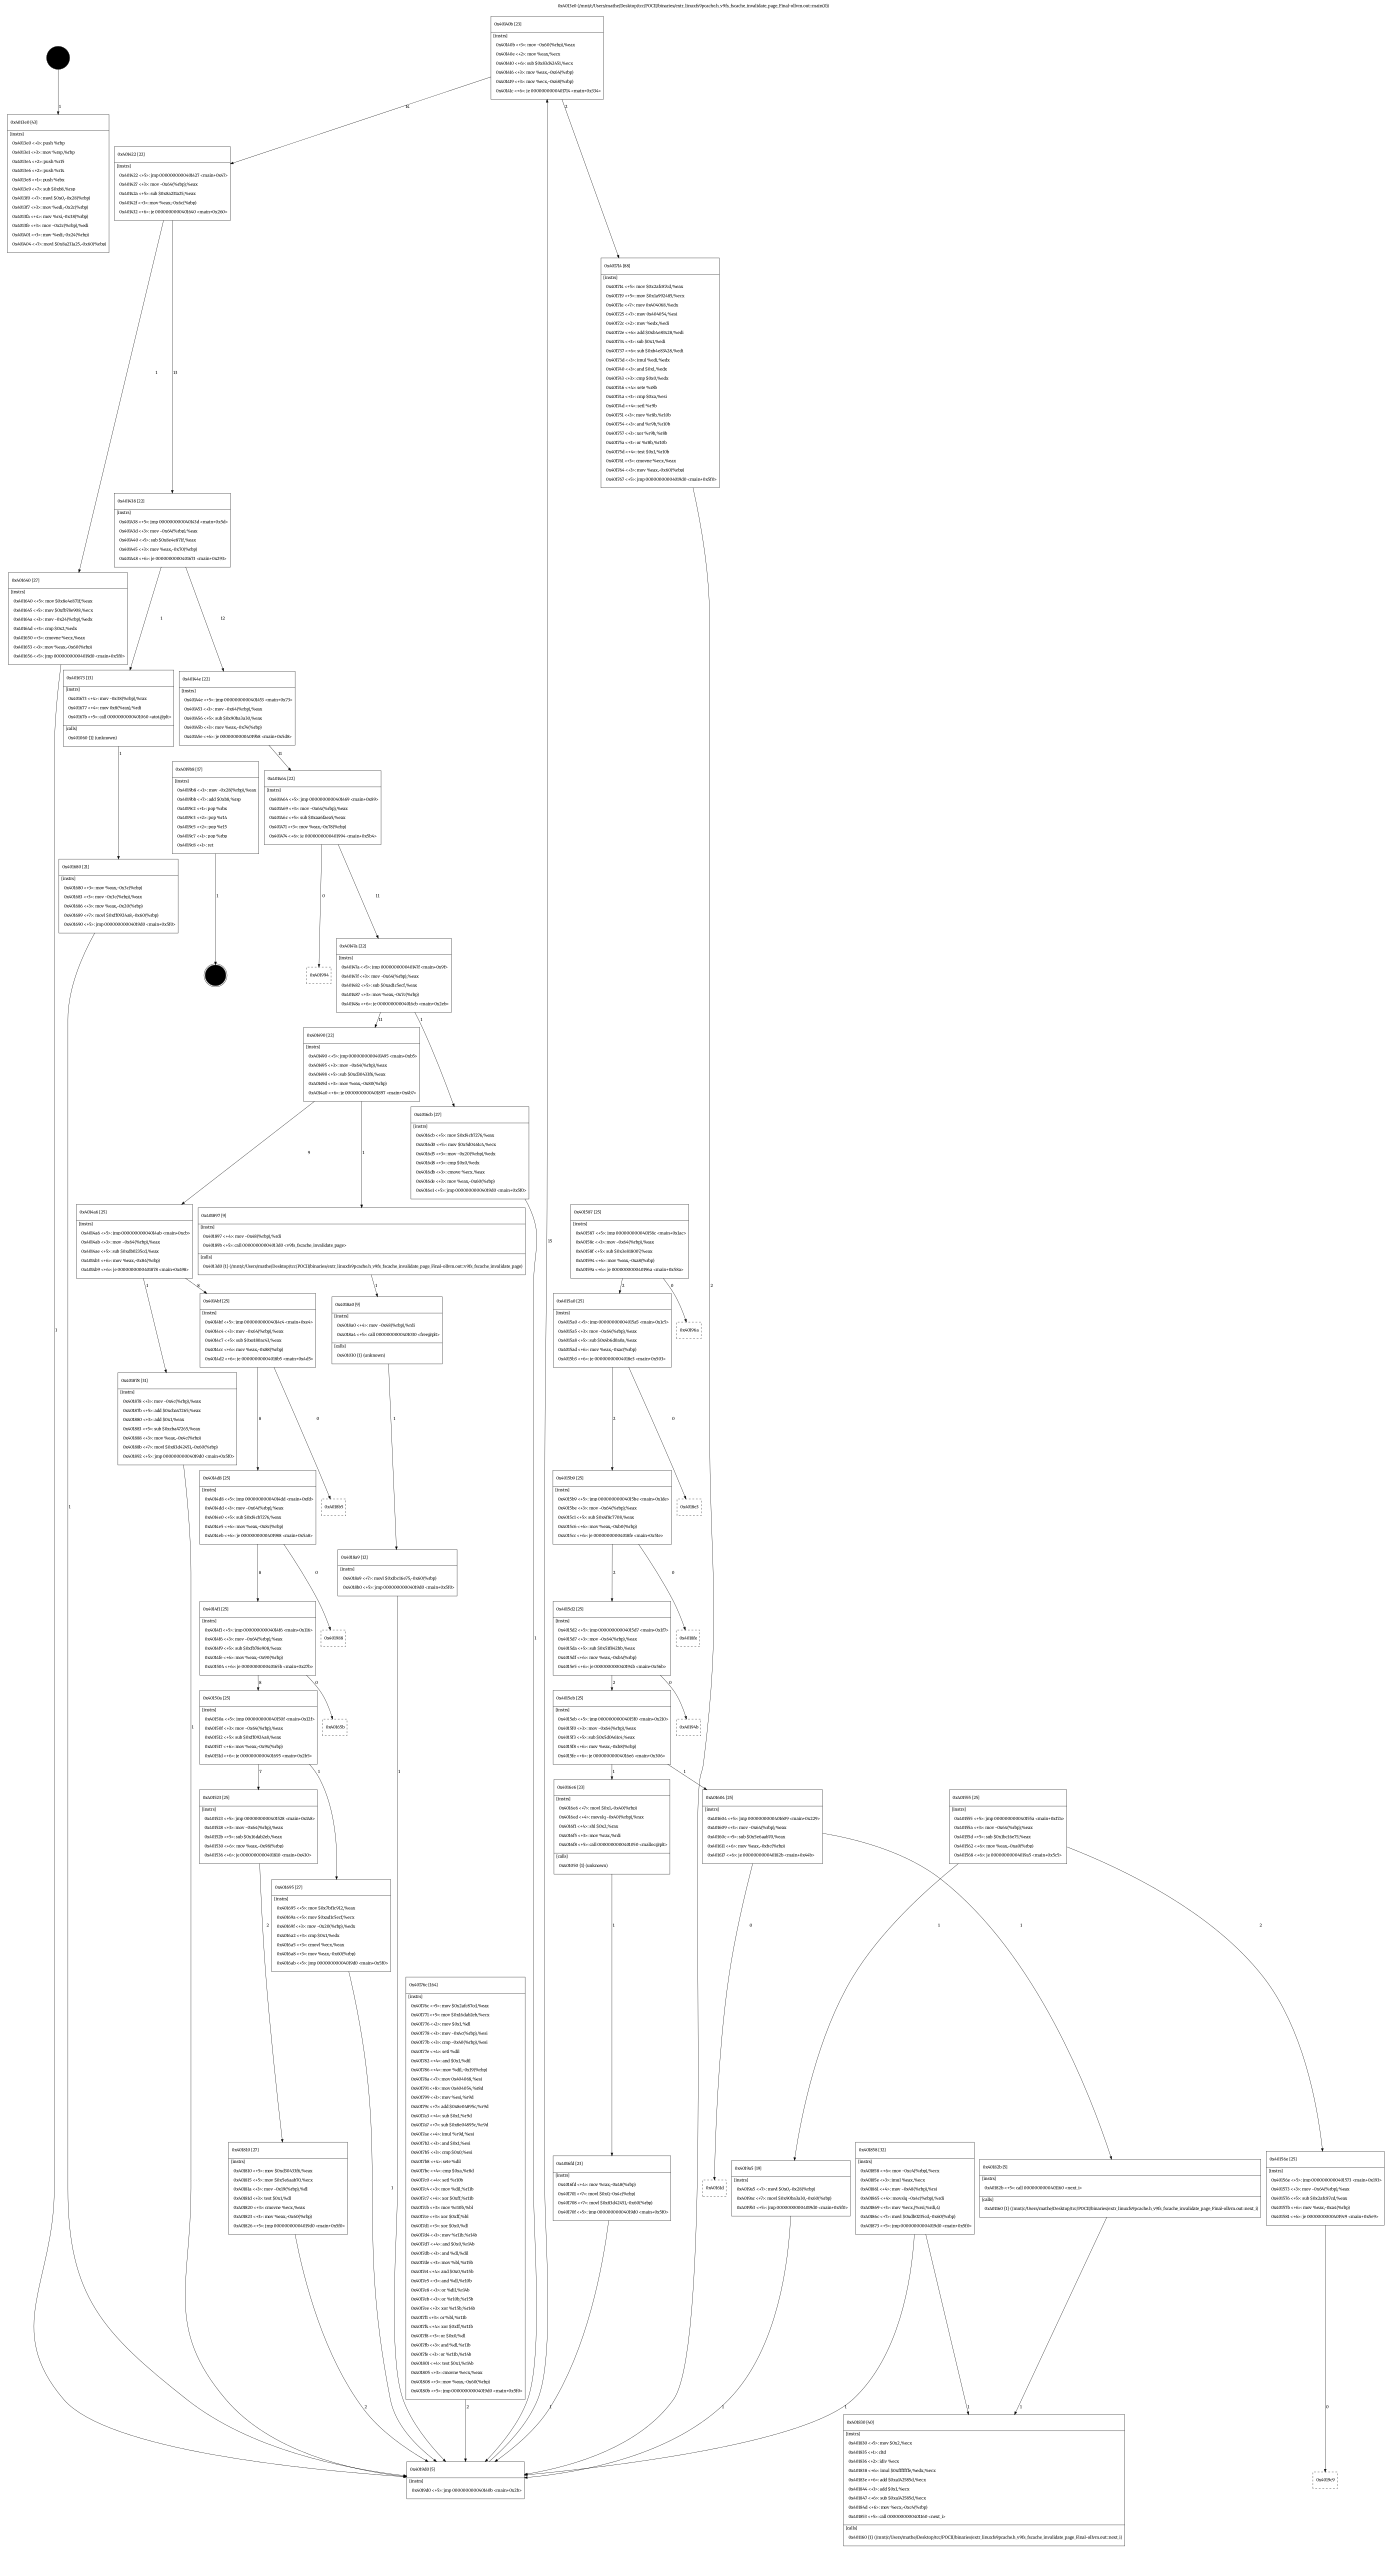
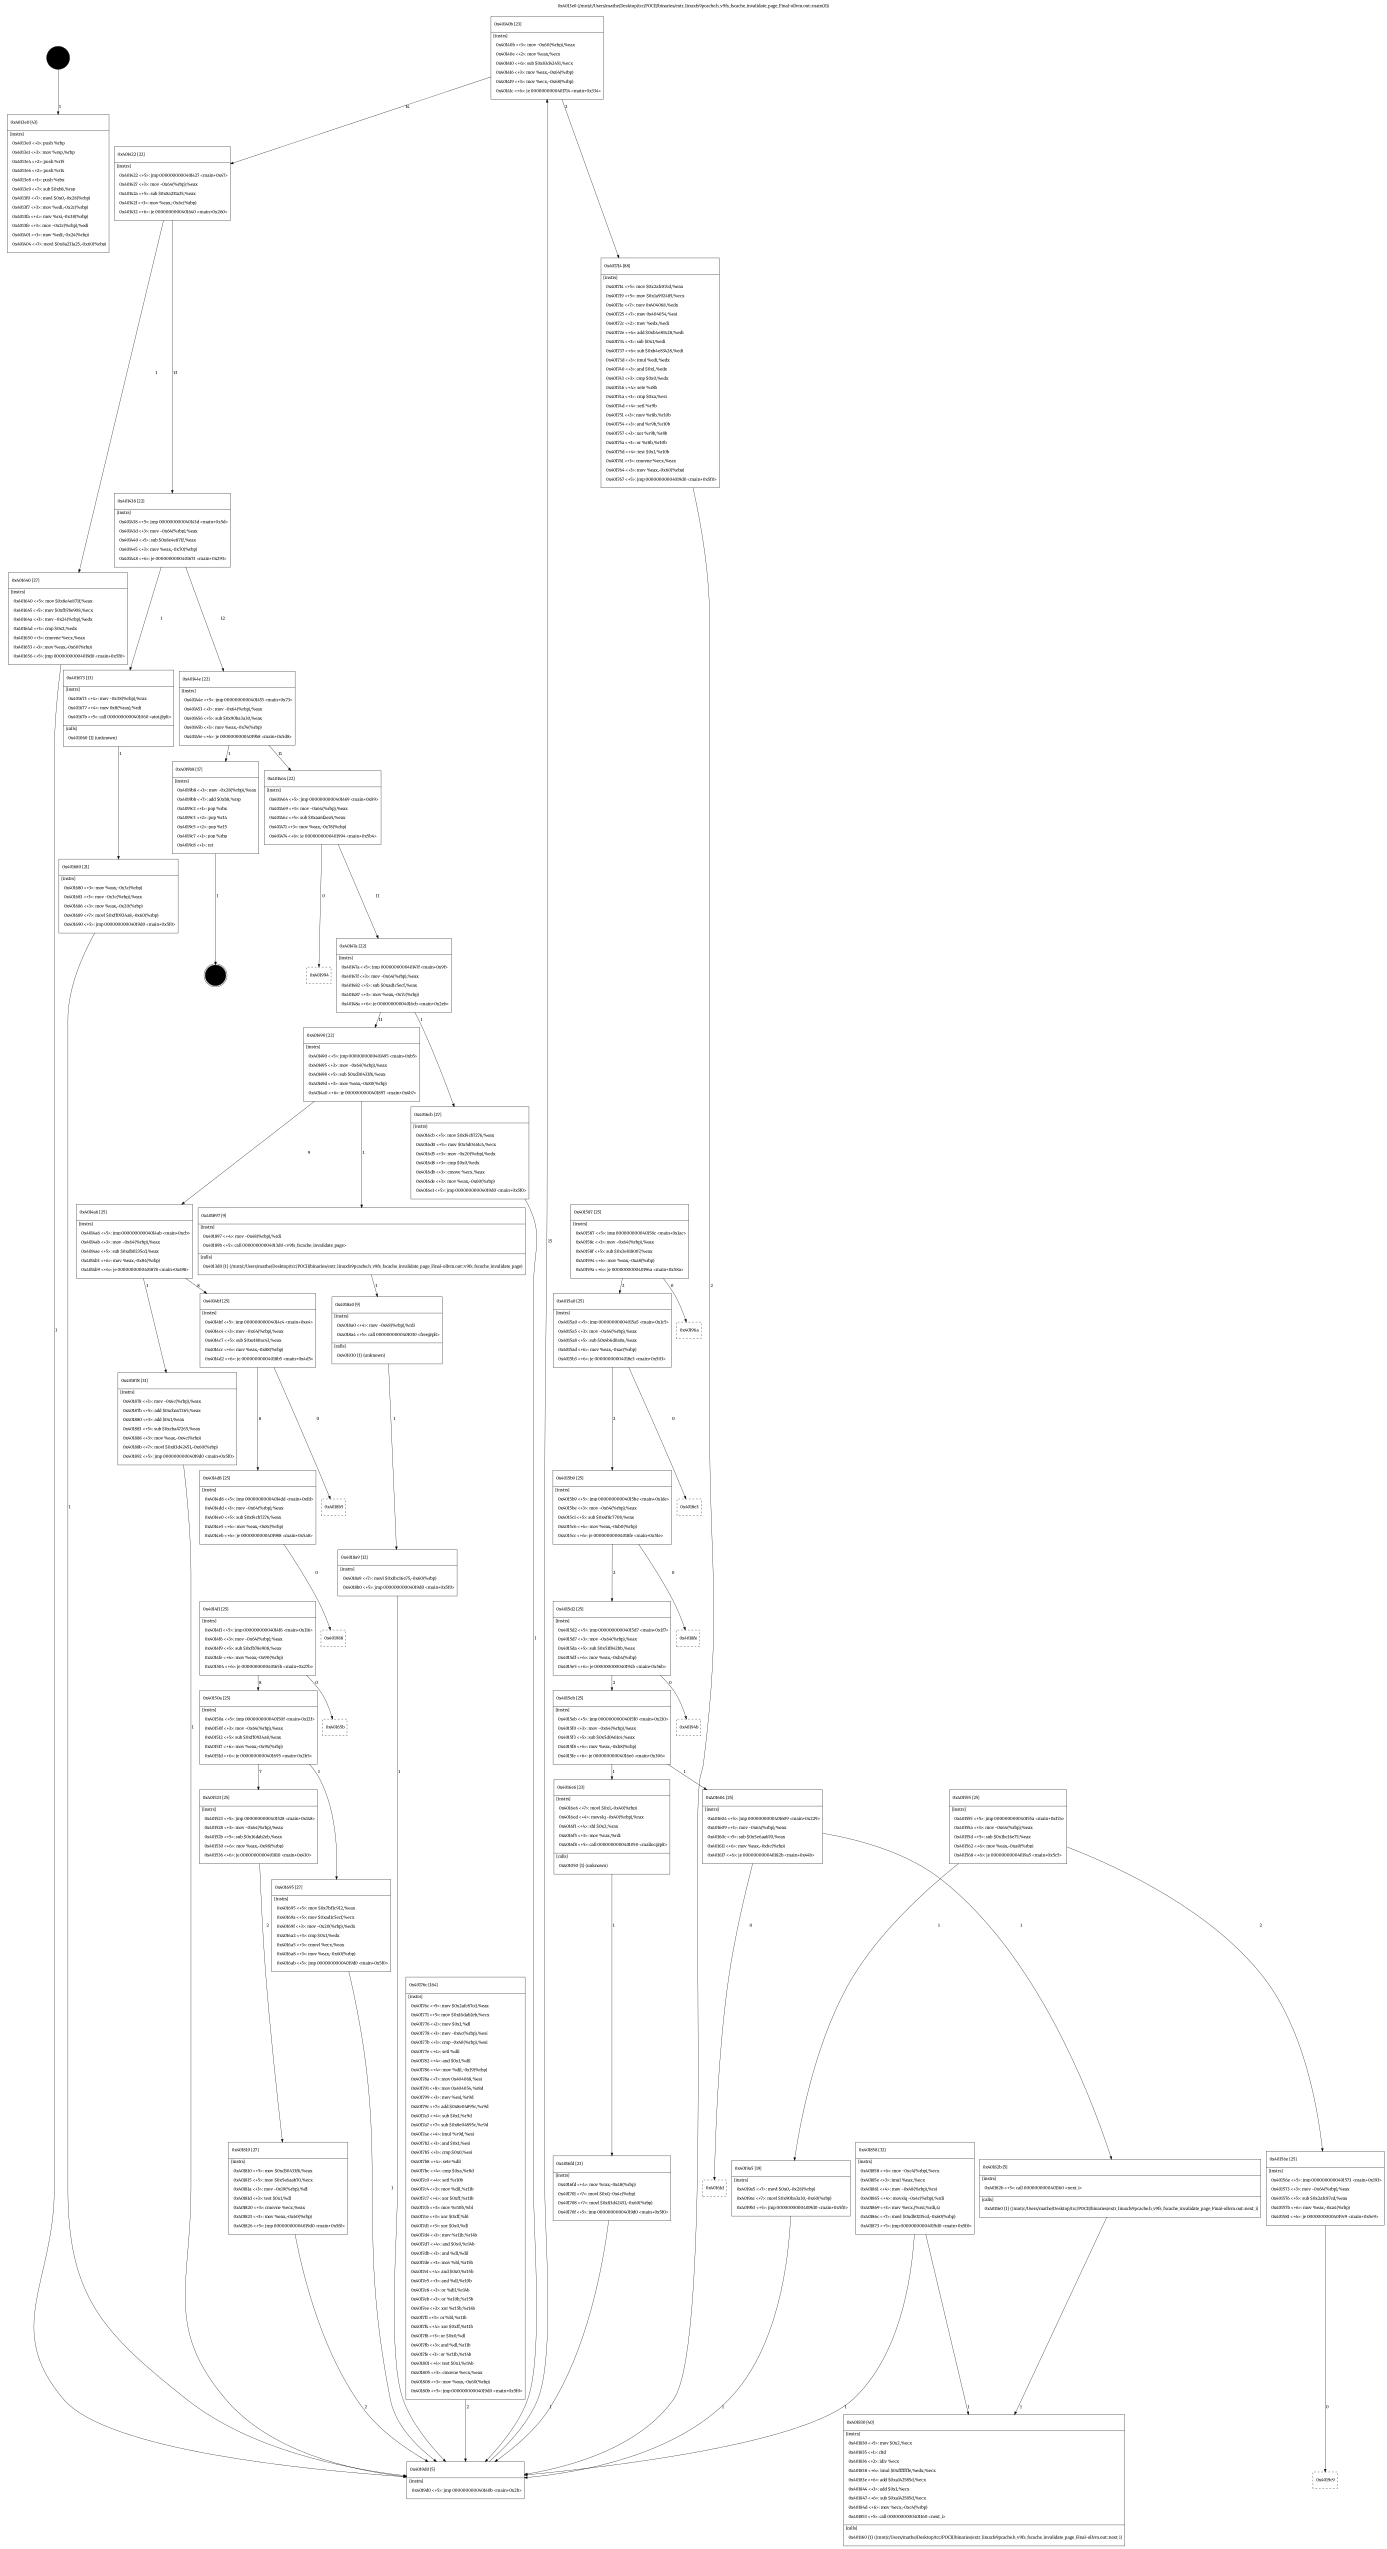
none -> (228, 752)
(258, 1571) -> none
